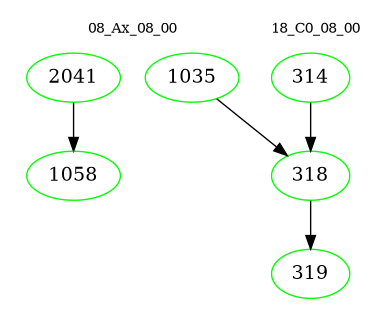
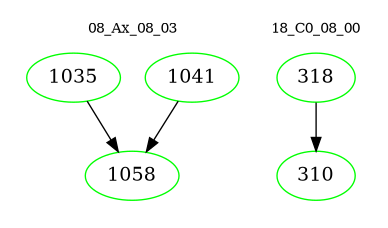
(133, 29) -> (133, 29)
(74, 78) -> (192, 78)
(311, 78) -> none
(241, 118) -> (99, 121)
(311, 274) -> (316, 176)
